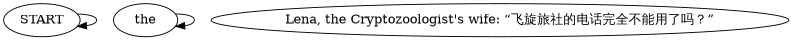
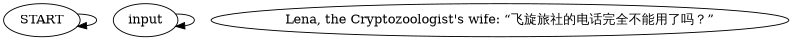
(146, 20) -> (146, 20)
